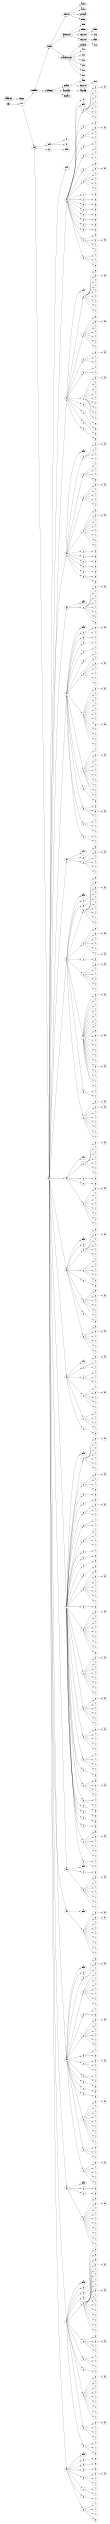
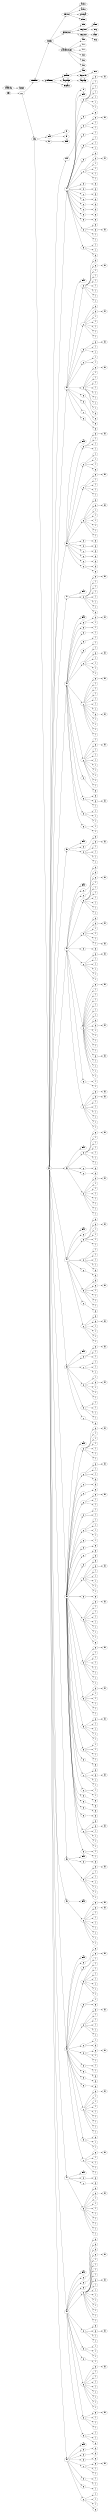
(83, 30) -> none
(83, 45) -> none
